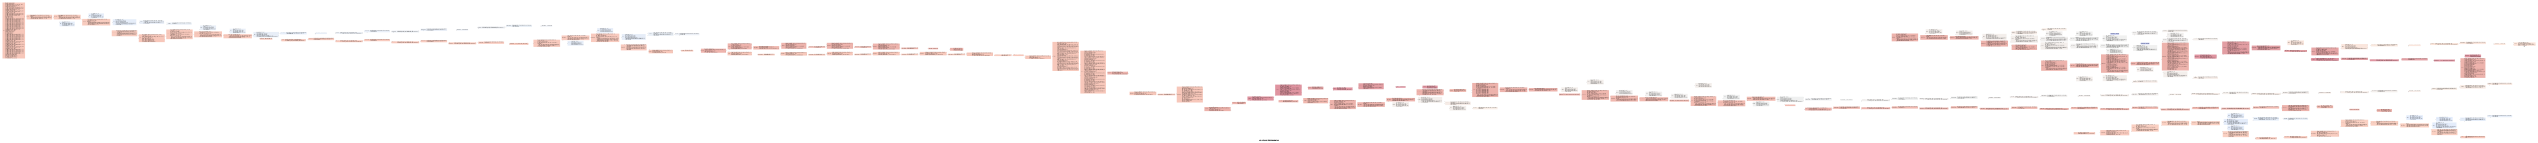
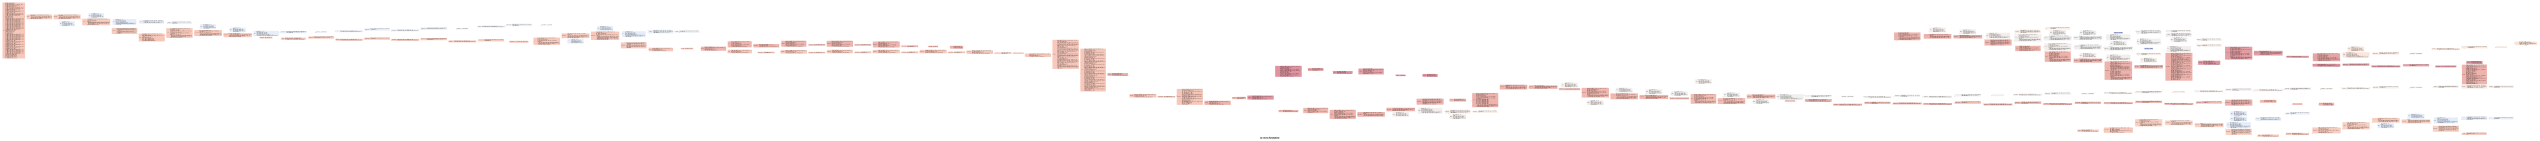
(1964, 107) -> none
(1847, 108) -> none
